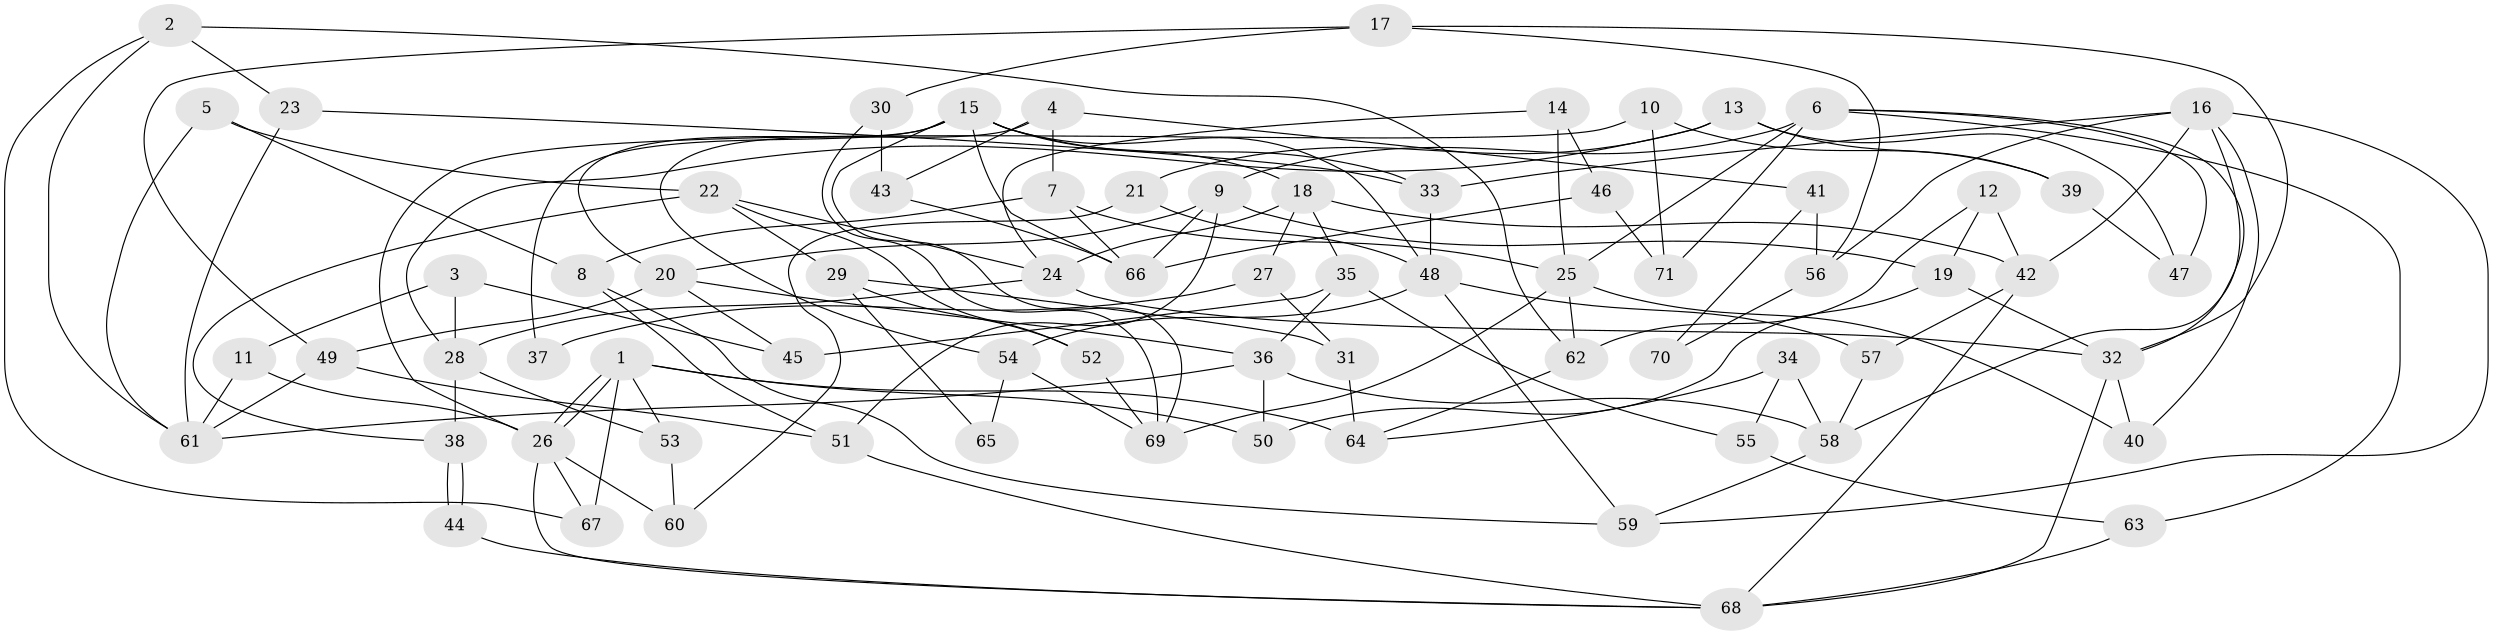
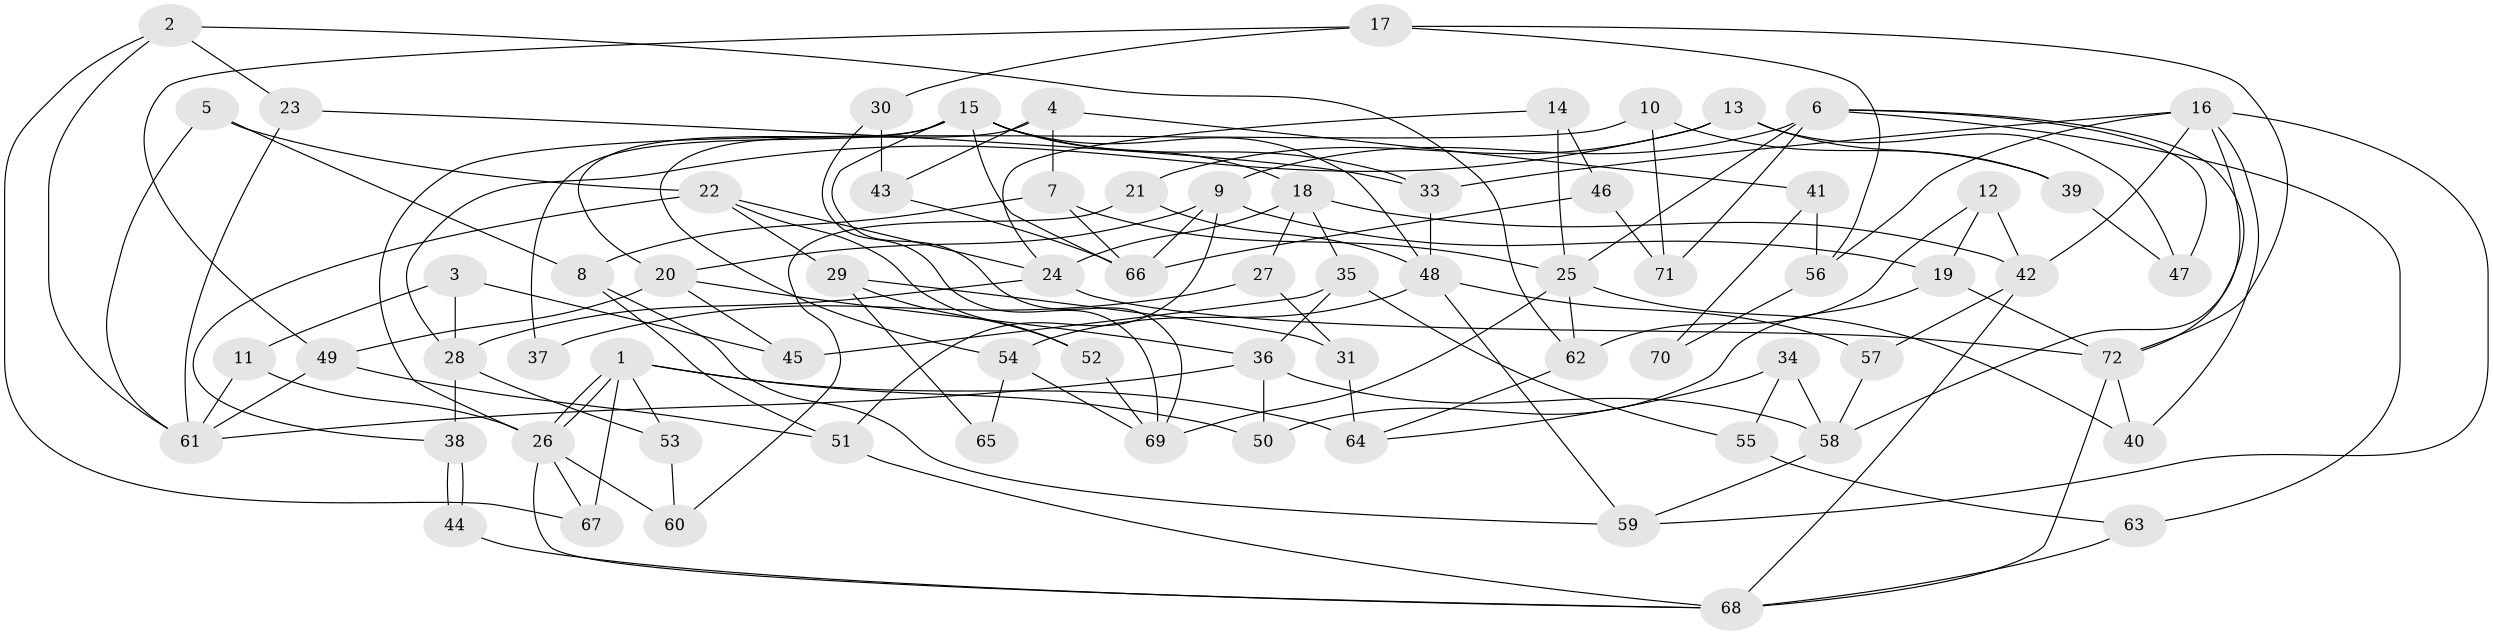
(2113, 359) -> (2113, 359)
